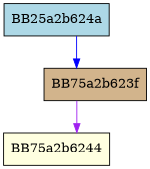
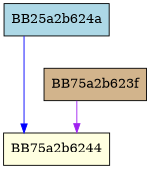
(77, 48) -> (24, 80)
